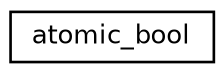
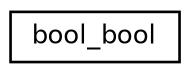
(112, 37) -> (95, 37)
